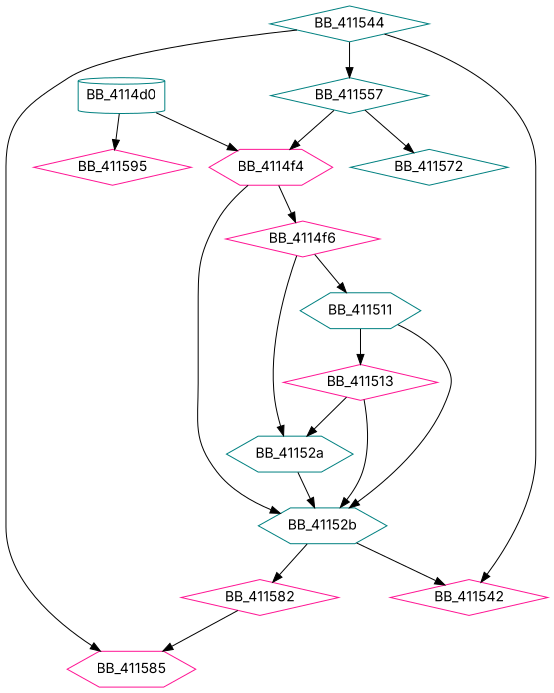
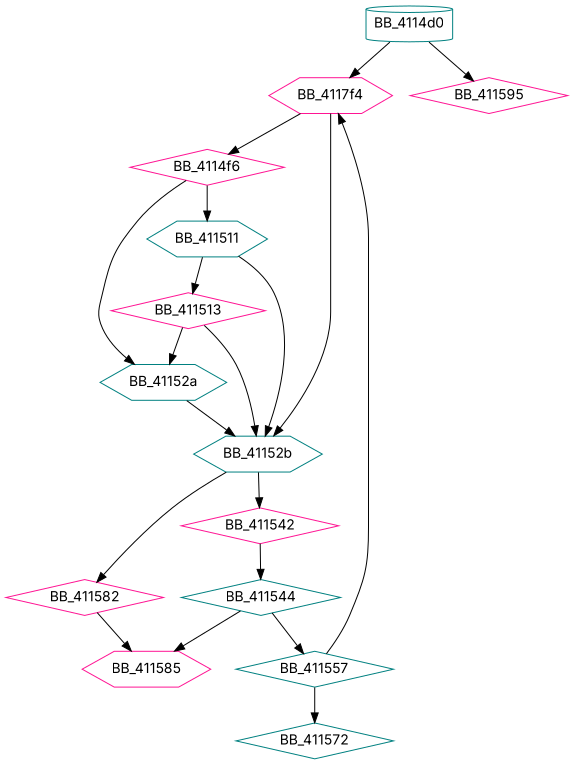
(271, 167) -> (331, 96)
(536, 269) -> (260, 556)
